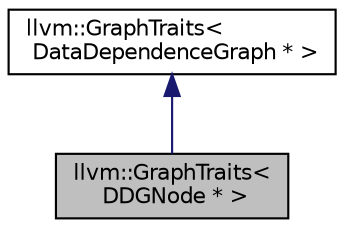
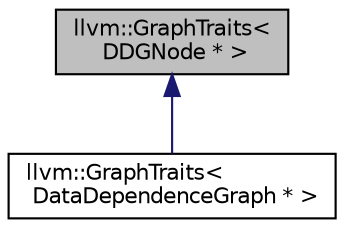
(172, 125) -> (172, 125)
